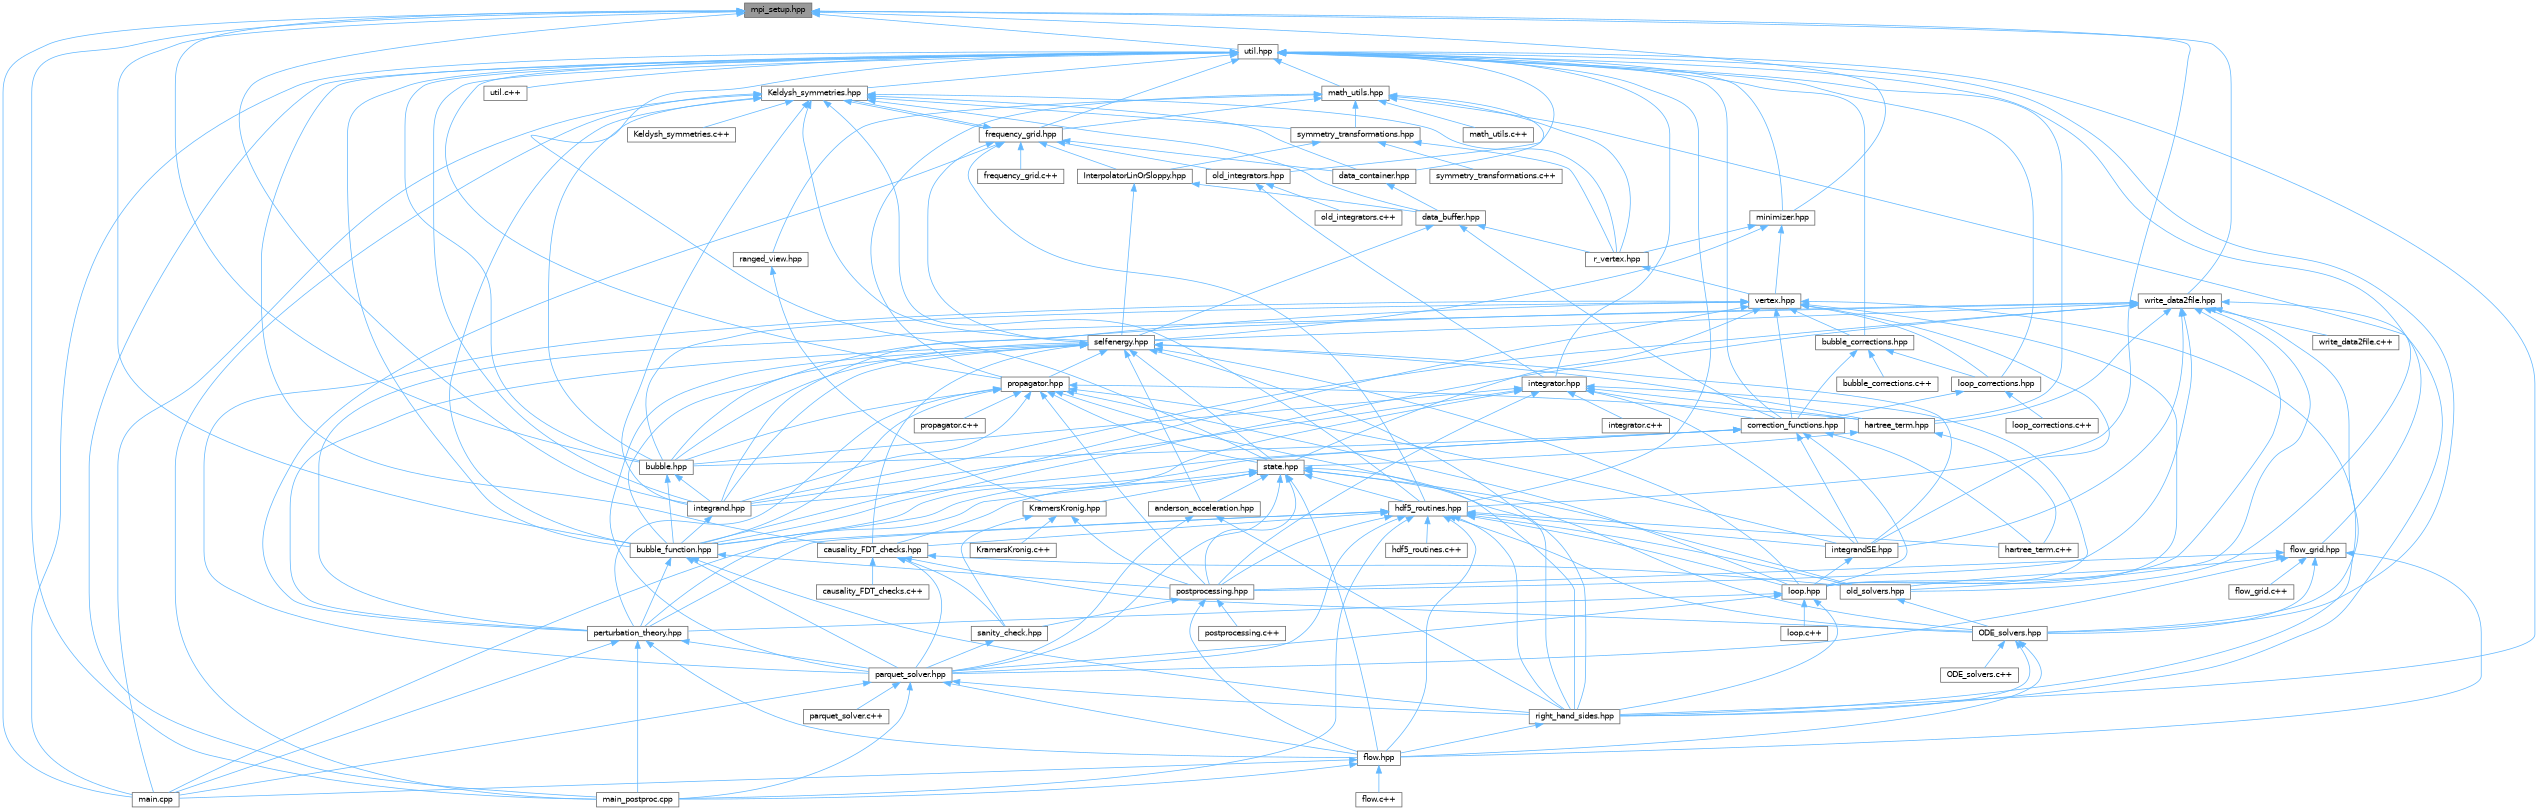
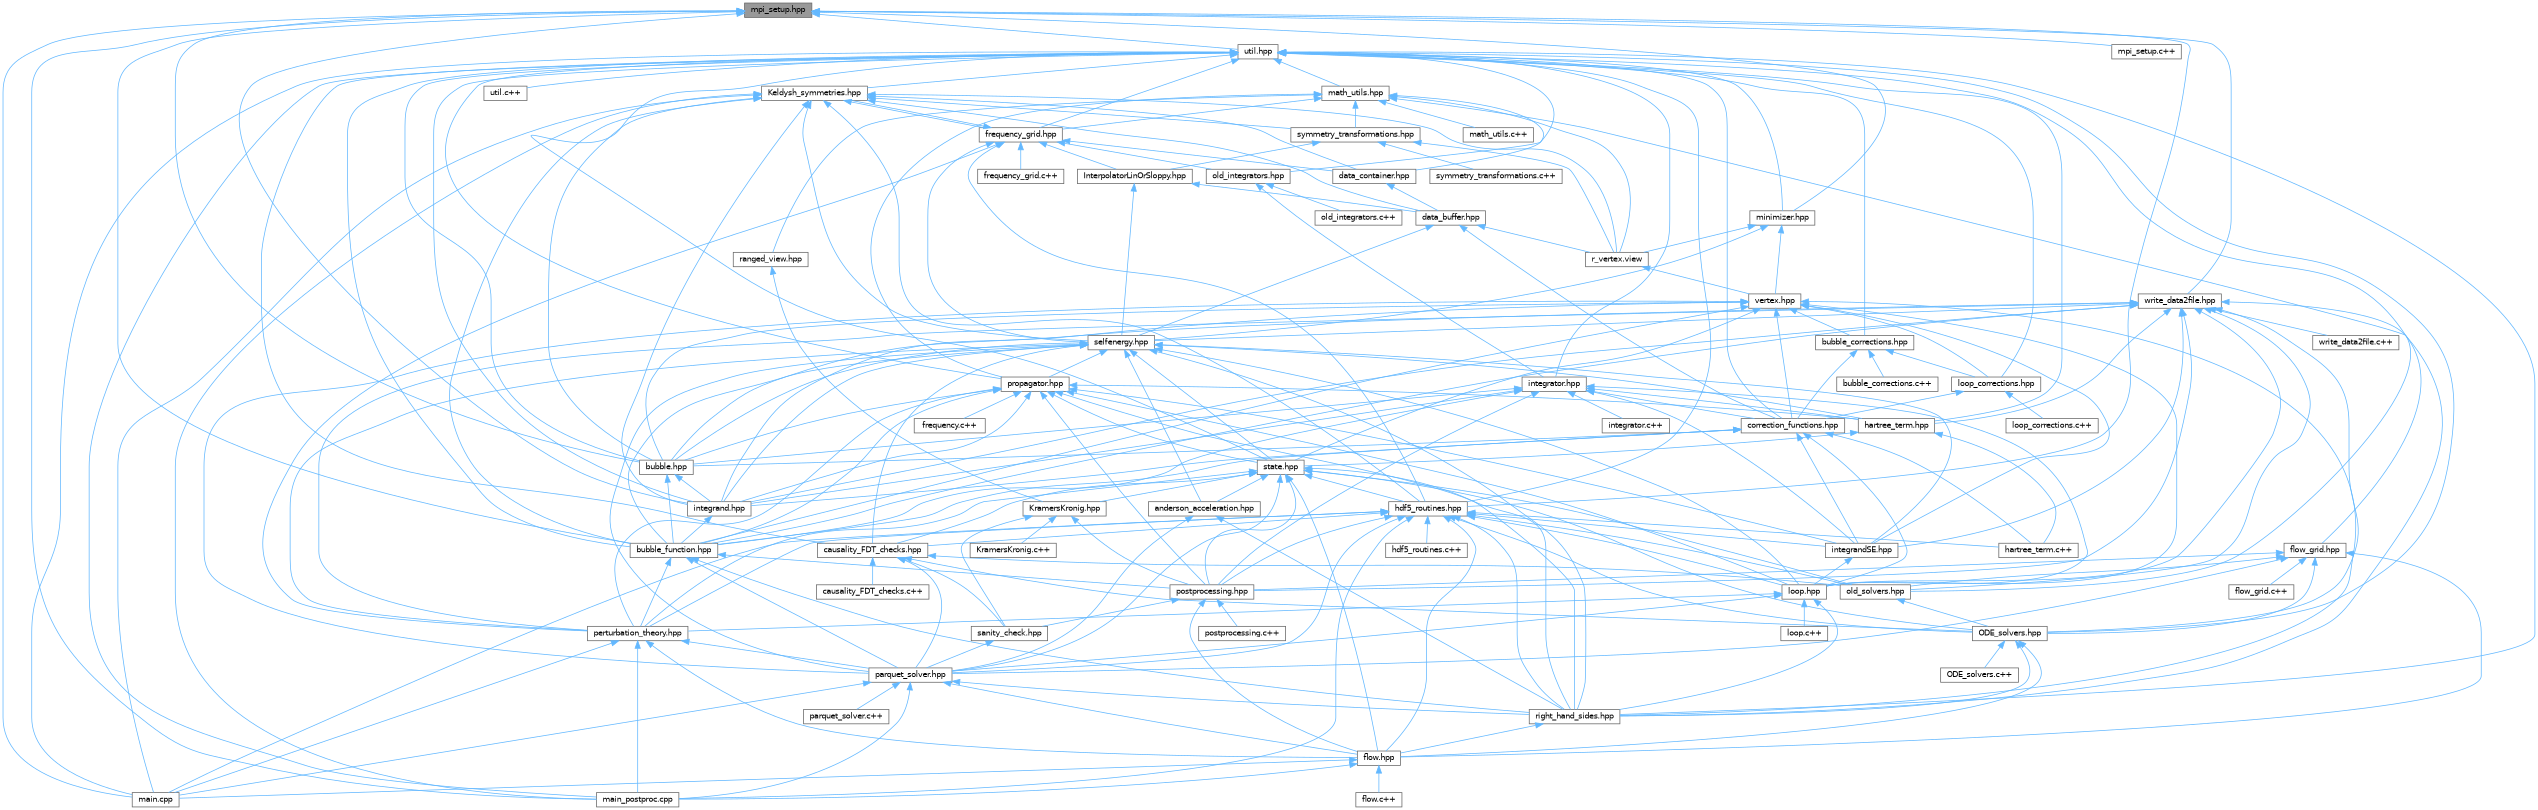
none -> (2147, 52)
(682, 135) -> none
(1617, 260) -> (1617, 260)
(950, 426) -> (950, 426)
